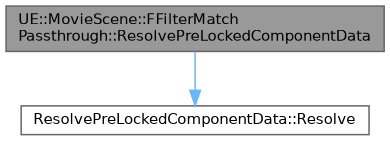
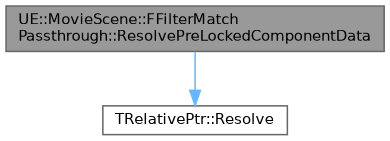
(195, 120) -> (195, 120)
